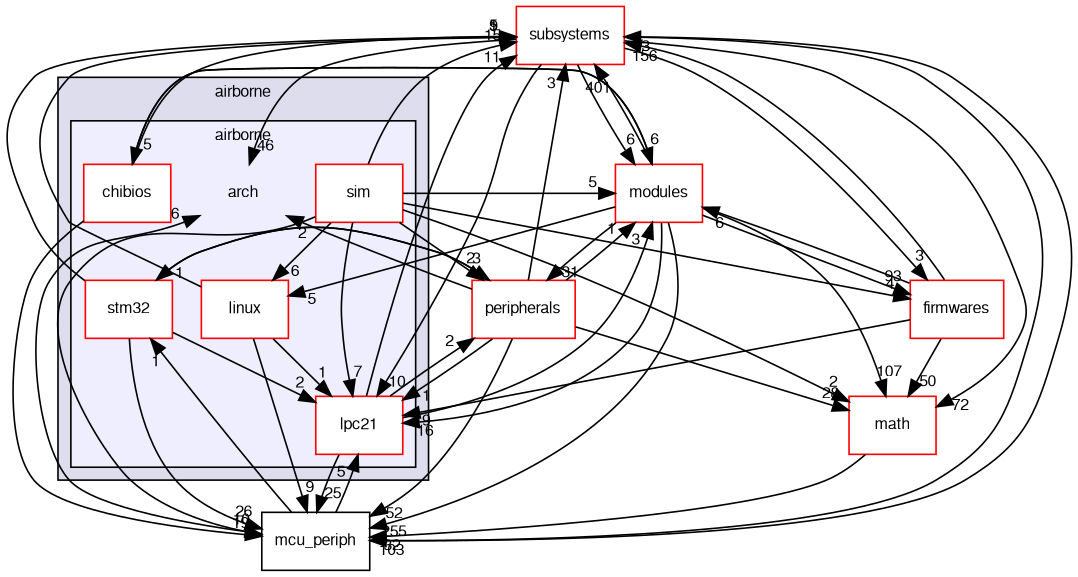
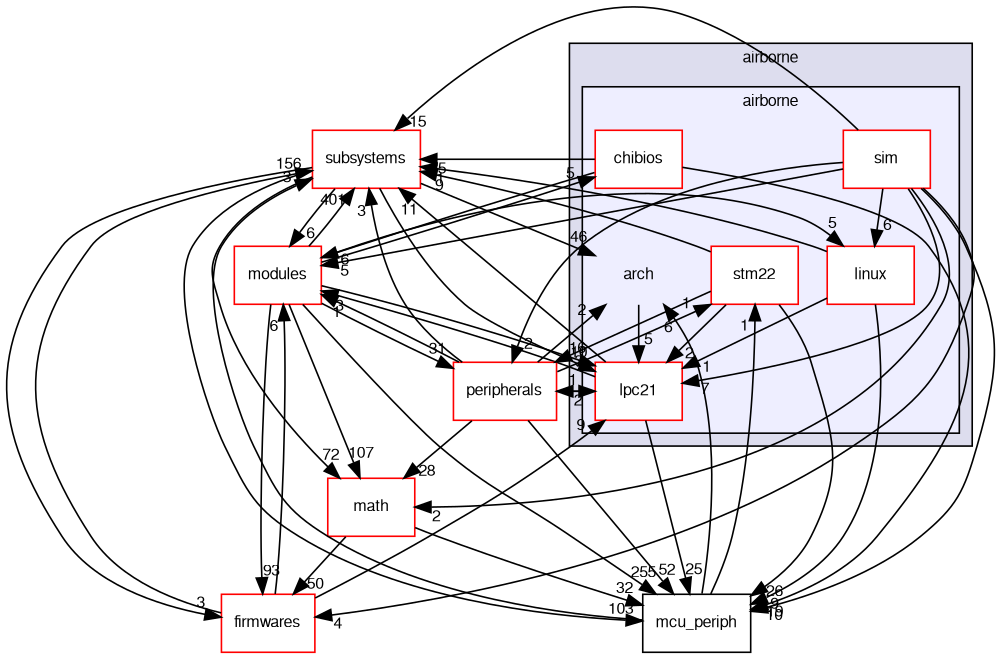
(129, 309) -> (755, 275)
(929, 360) -> (323, 562)
(345, 492) -> (639, 325)
